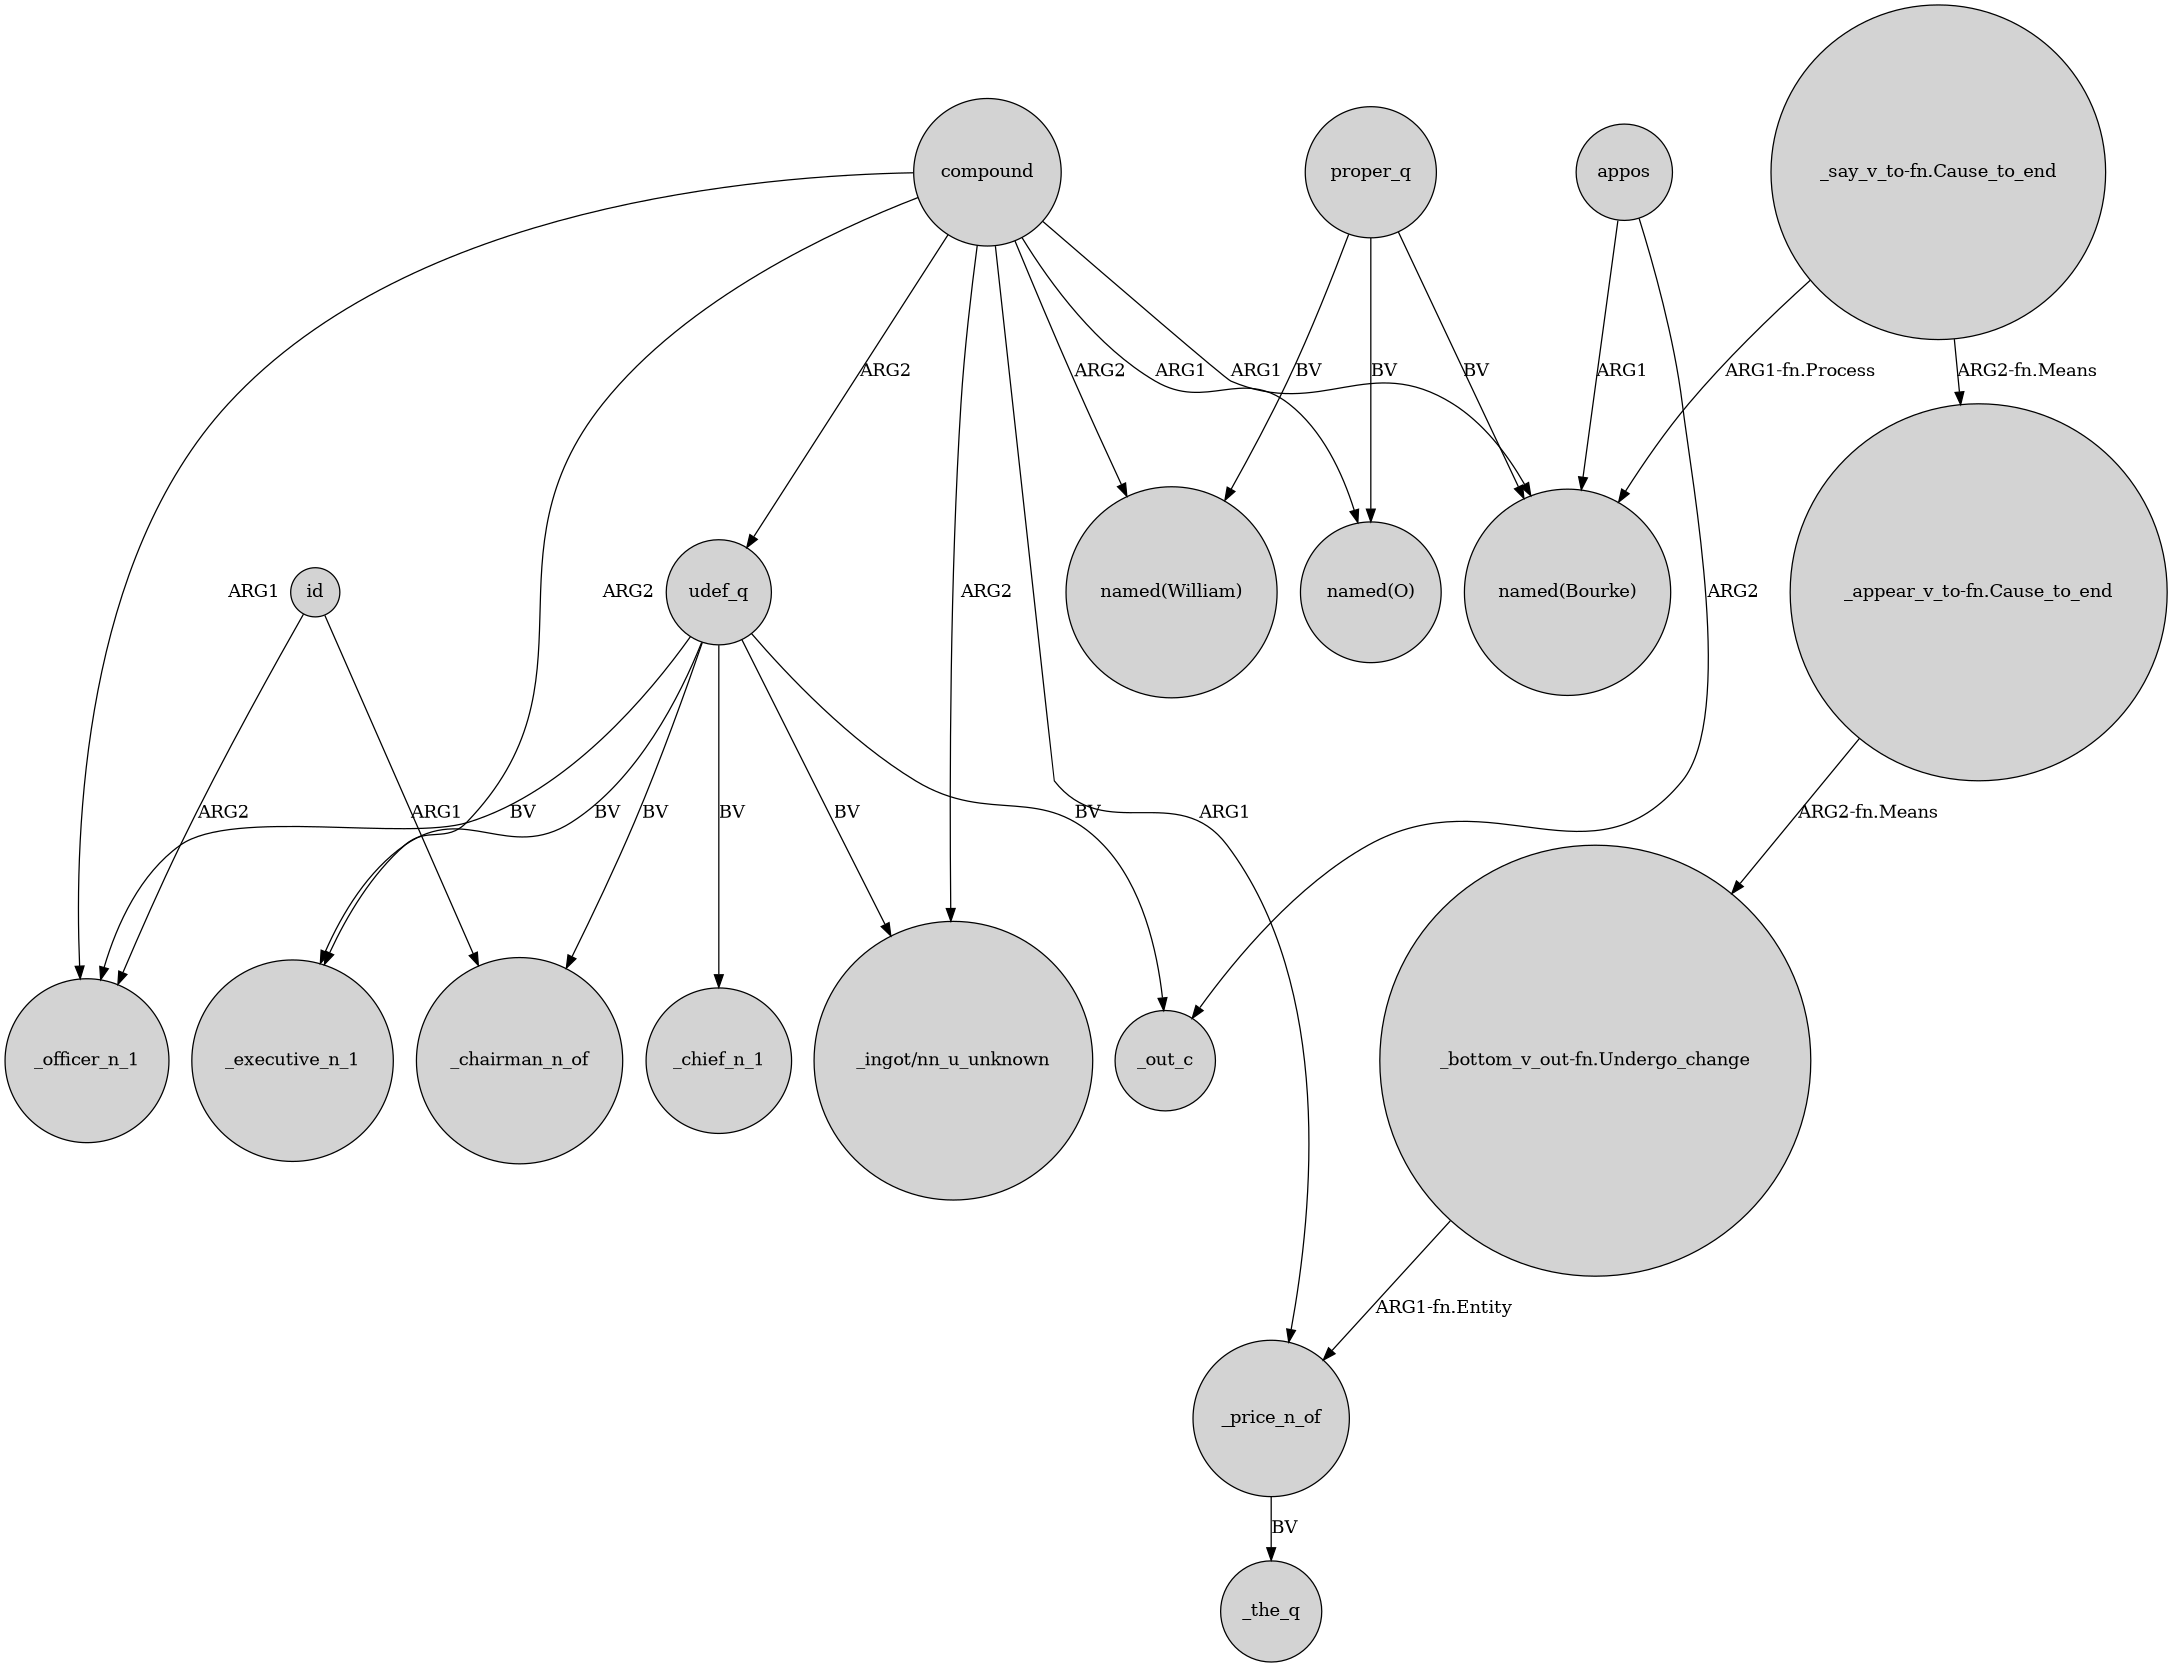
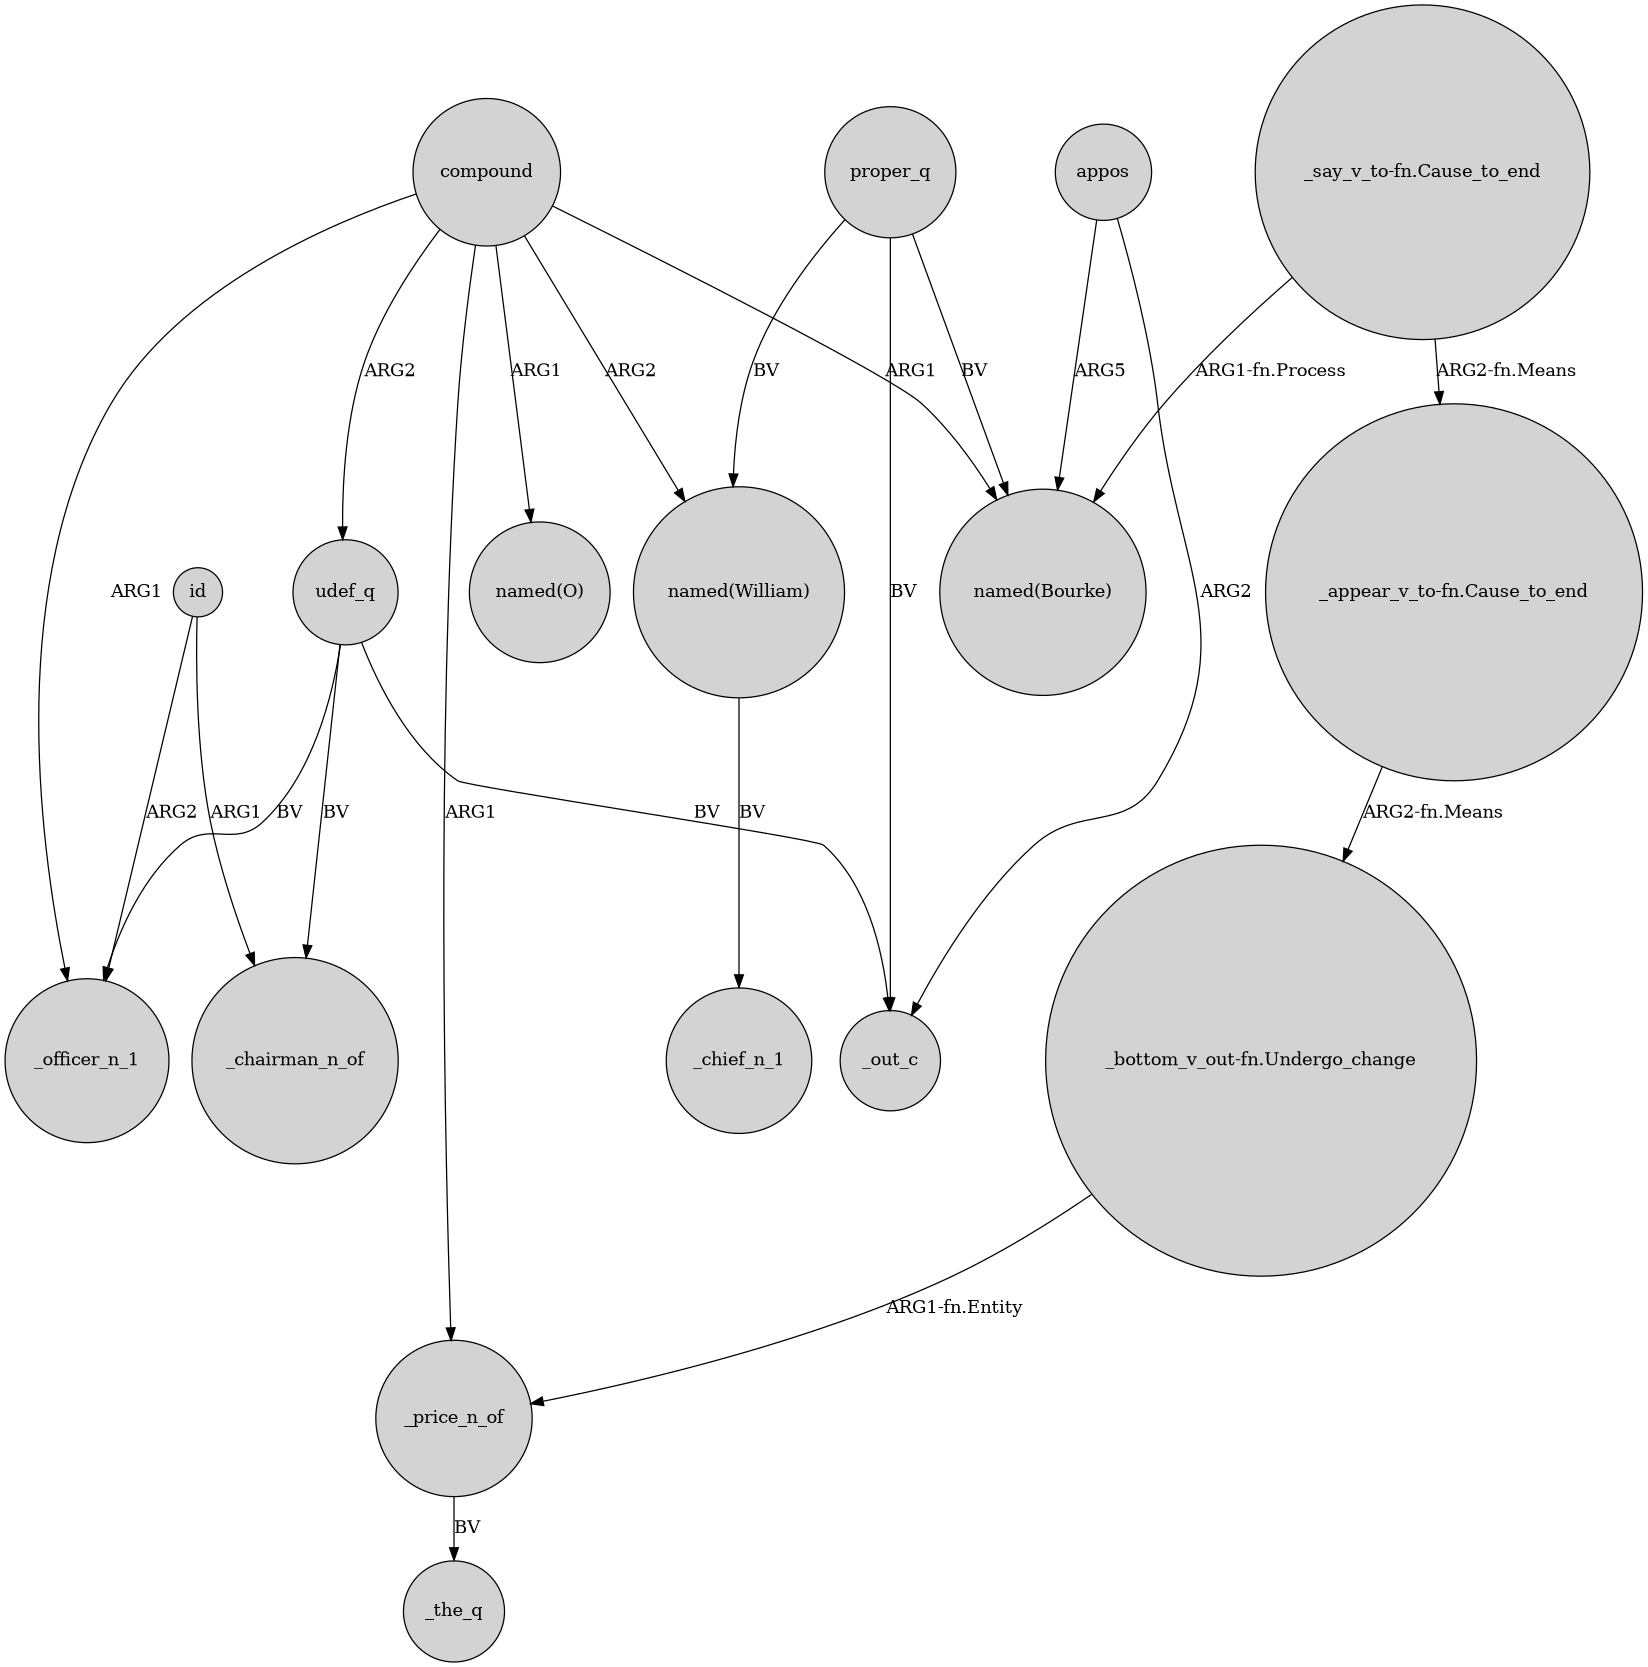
(1622, 372) -> (1100, 372)
(1371, 373) -> (890, 618)
(719, 810) -> (739, 836)
(293, 1061) -> none
(953, 1061) -> none
